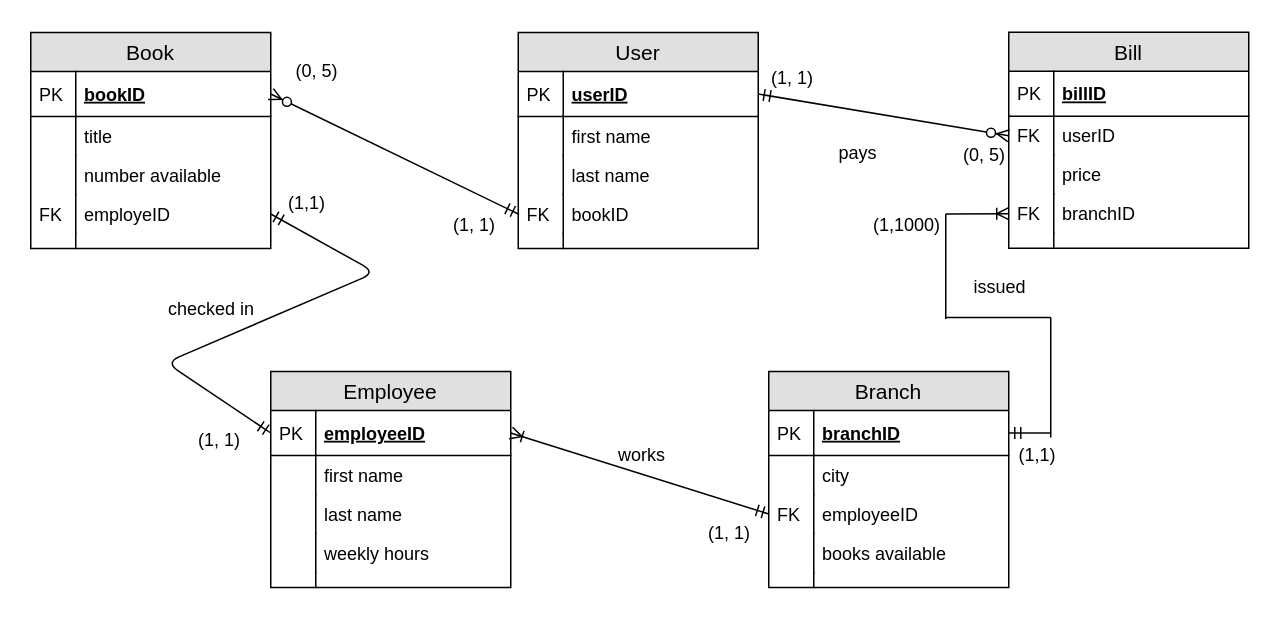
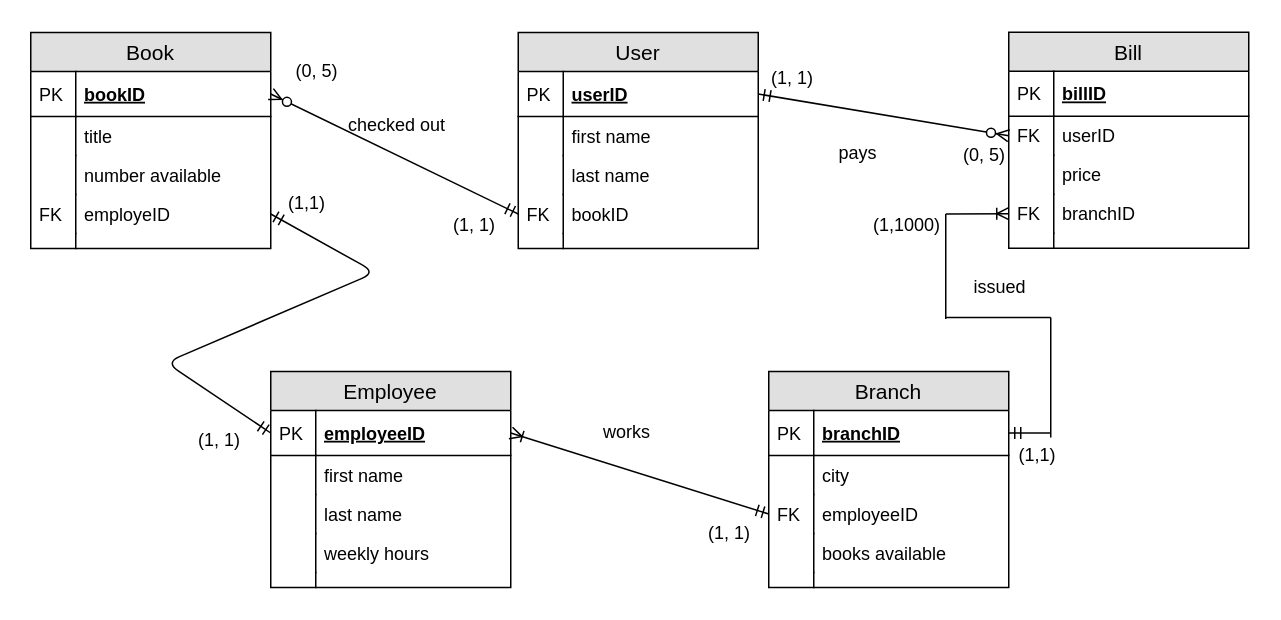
none -> (406, 125)
(218, 310) -> none
(653, 455) -> (638, 433)
